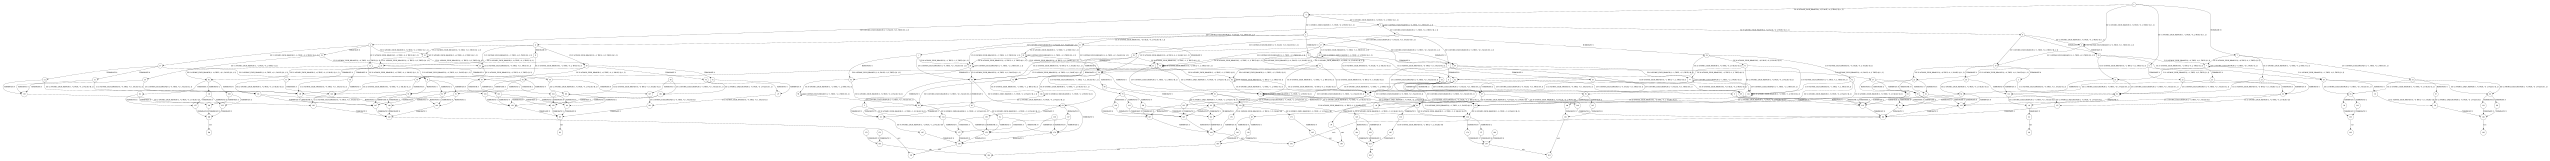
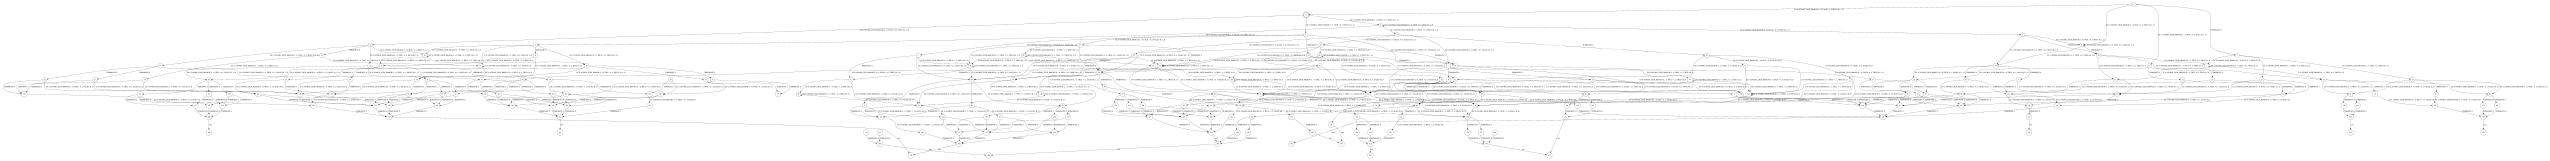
(1716, 69) -> none
(1890, 90) -> none
(714, 100) -> none
(1082, 122) -> (1057, 109)
(1250, 141) -> (1214, 138)
